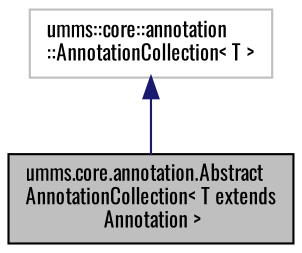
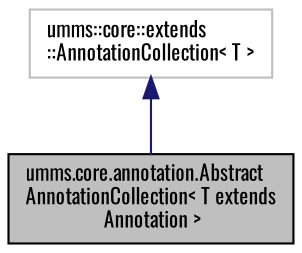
(151, 44) -> (151, 44)
